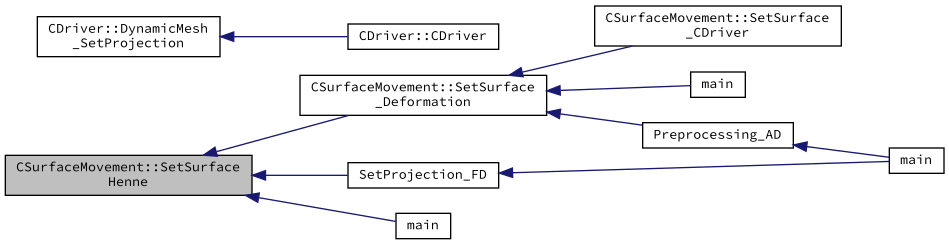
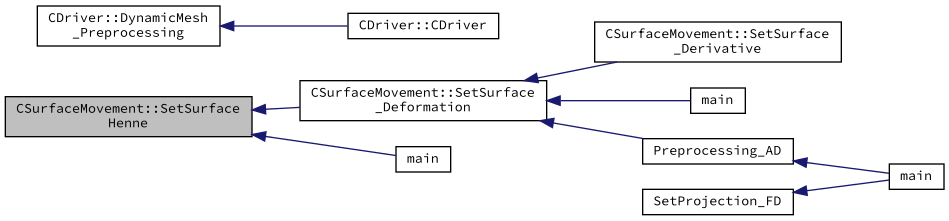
(718, 26) -> (718, 42)
(129, 37) -> (129, 26)
(307, 175) -> none
